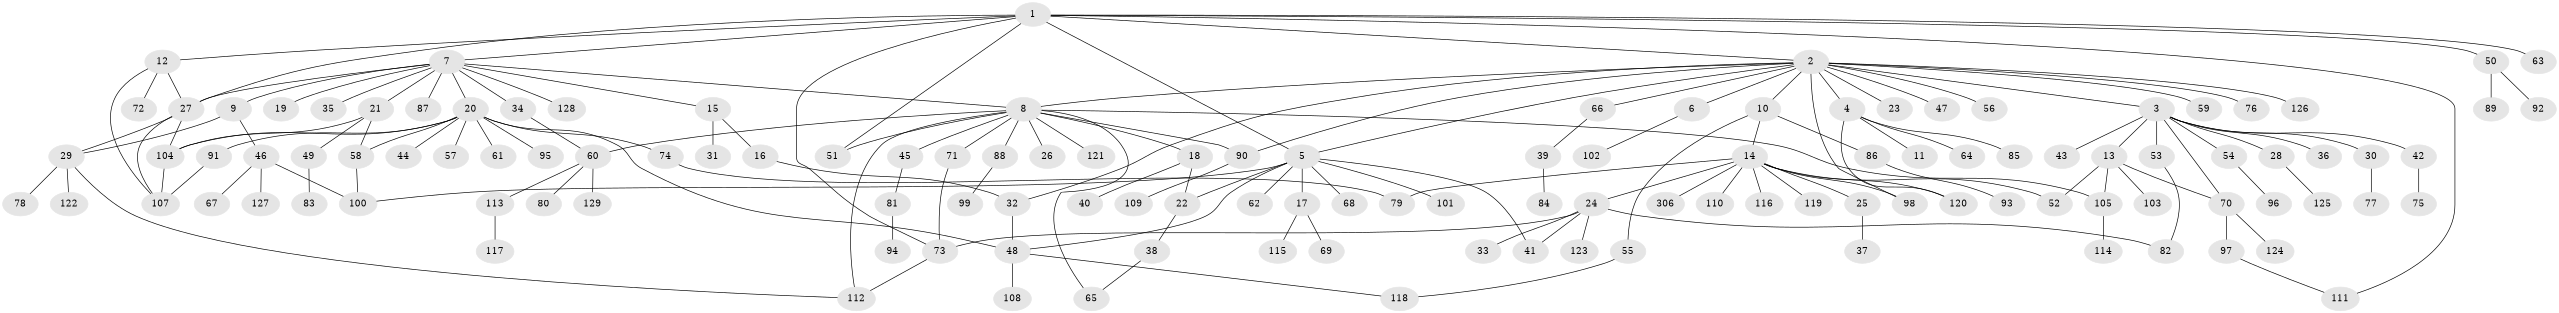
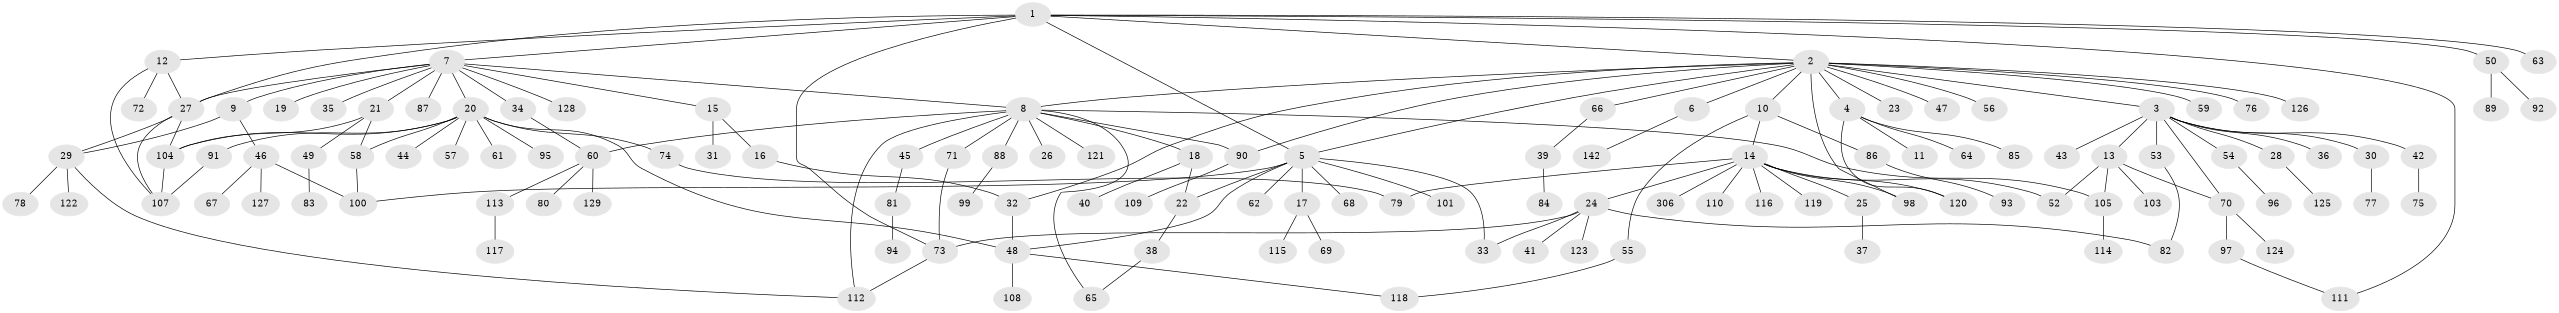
(833, 157) -> none
(1592, 157) -> (1592, 157)
(1435, 176) -> (1422, 173)
